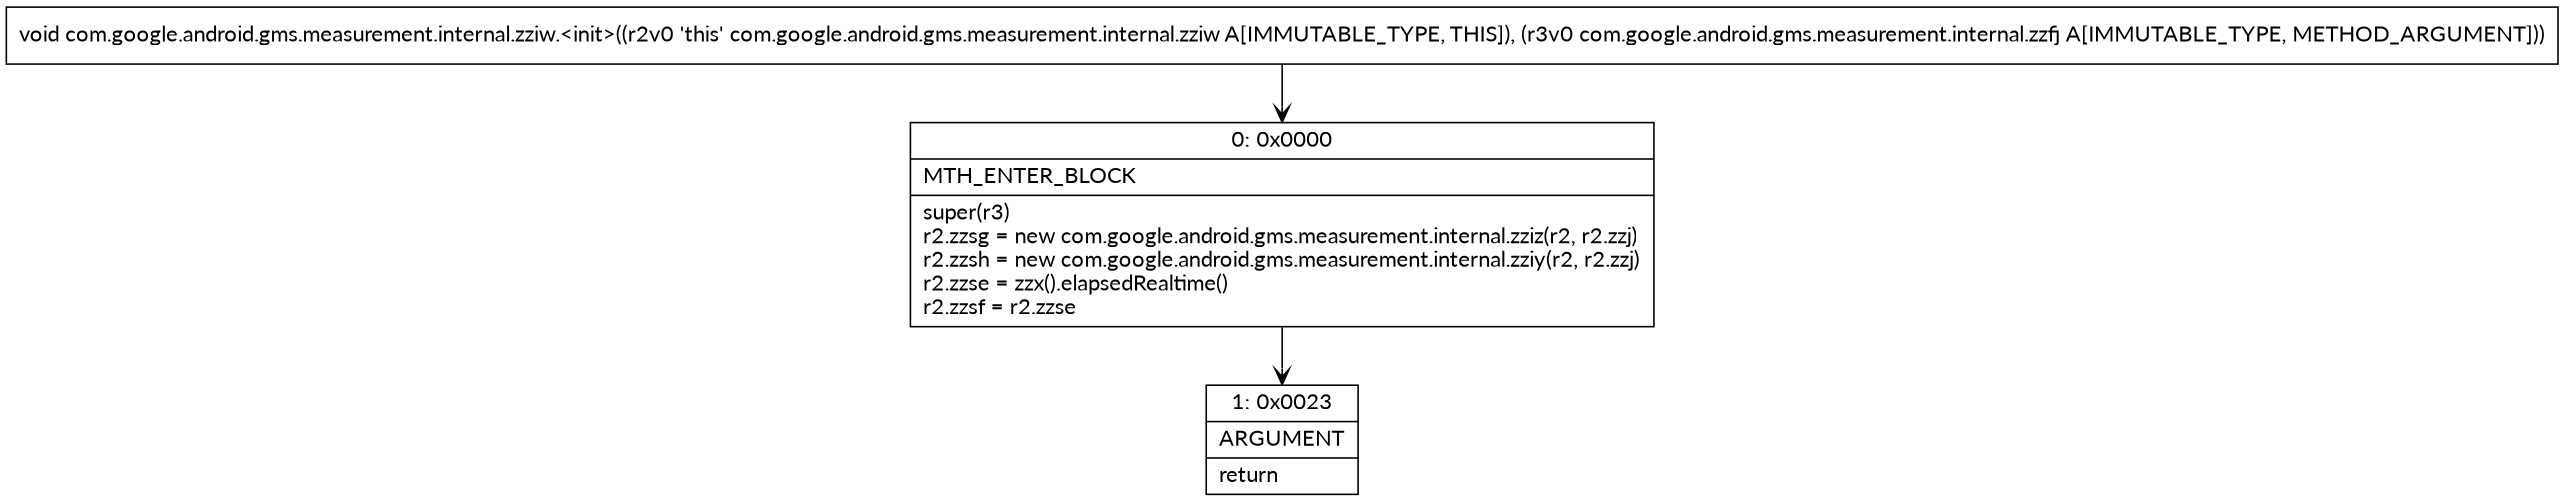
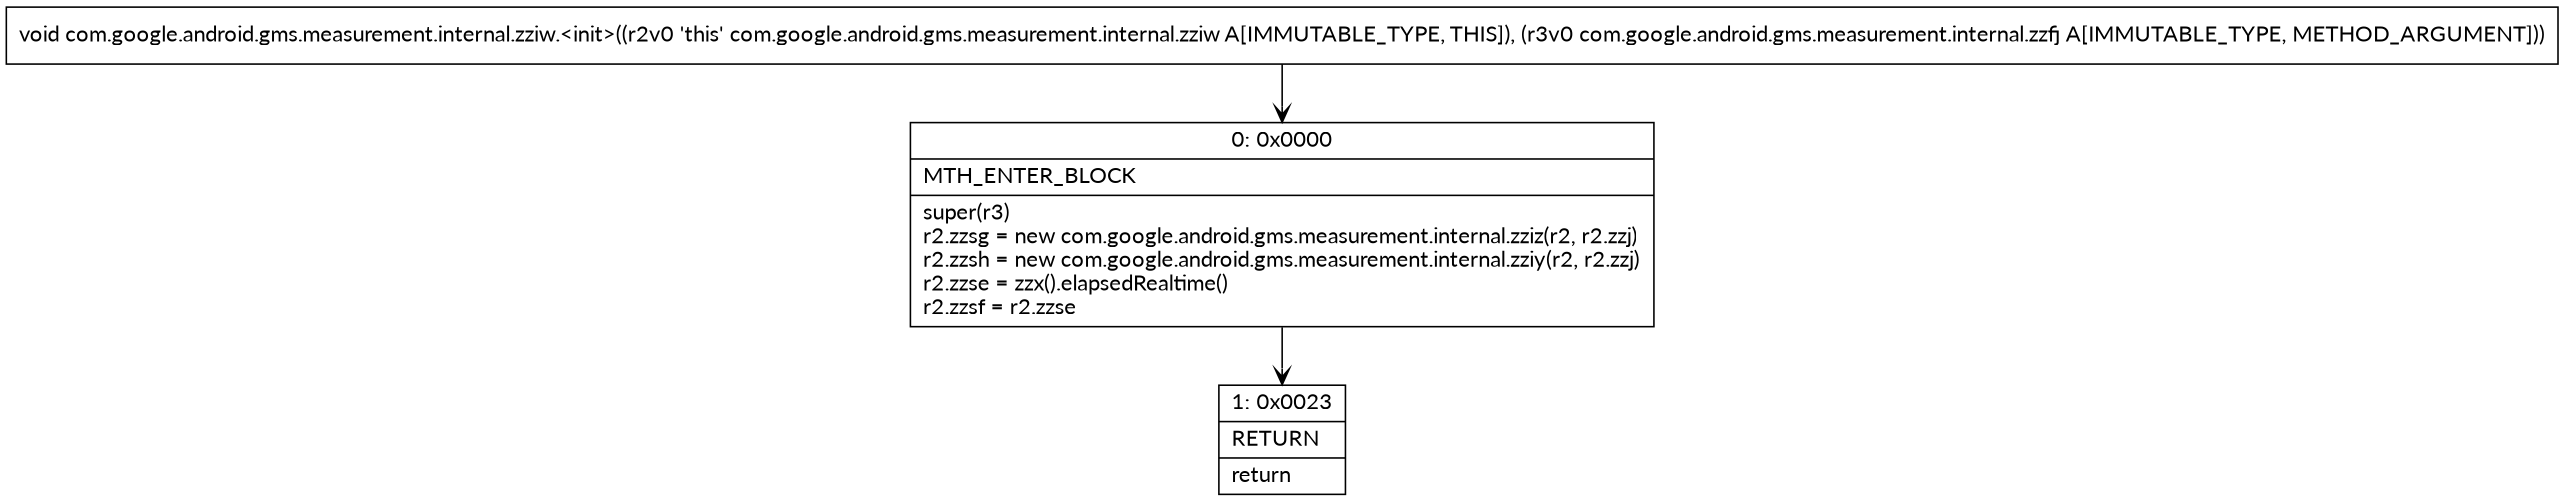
(1282, 439) -> (1276, 439)
